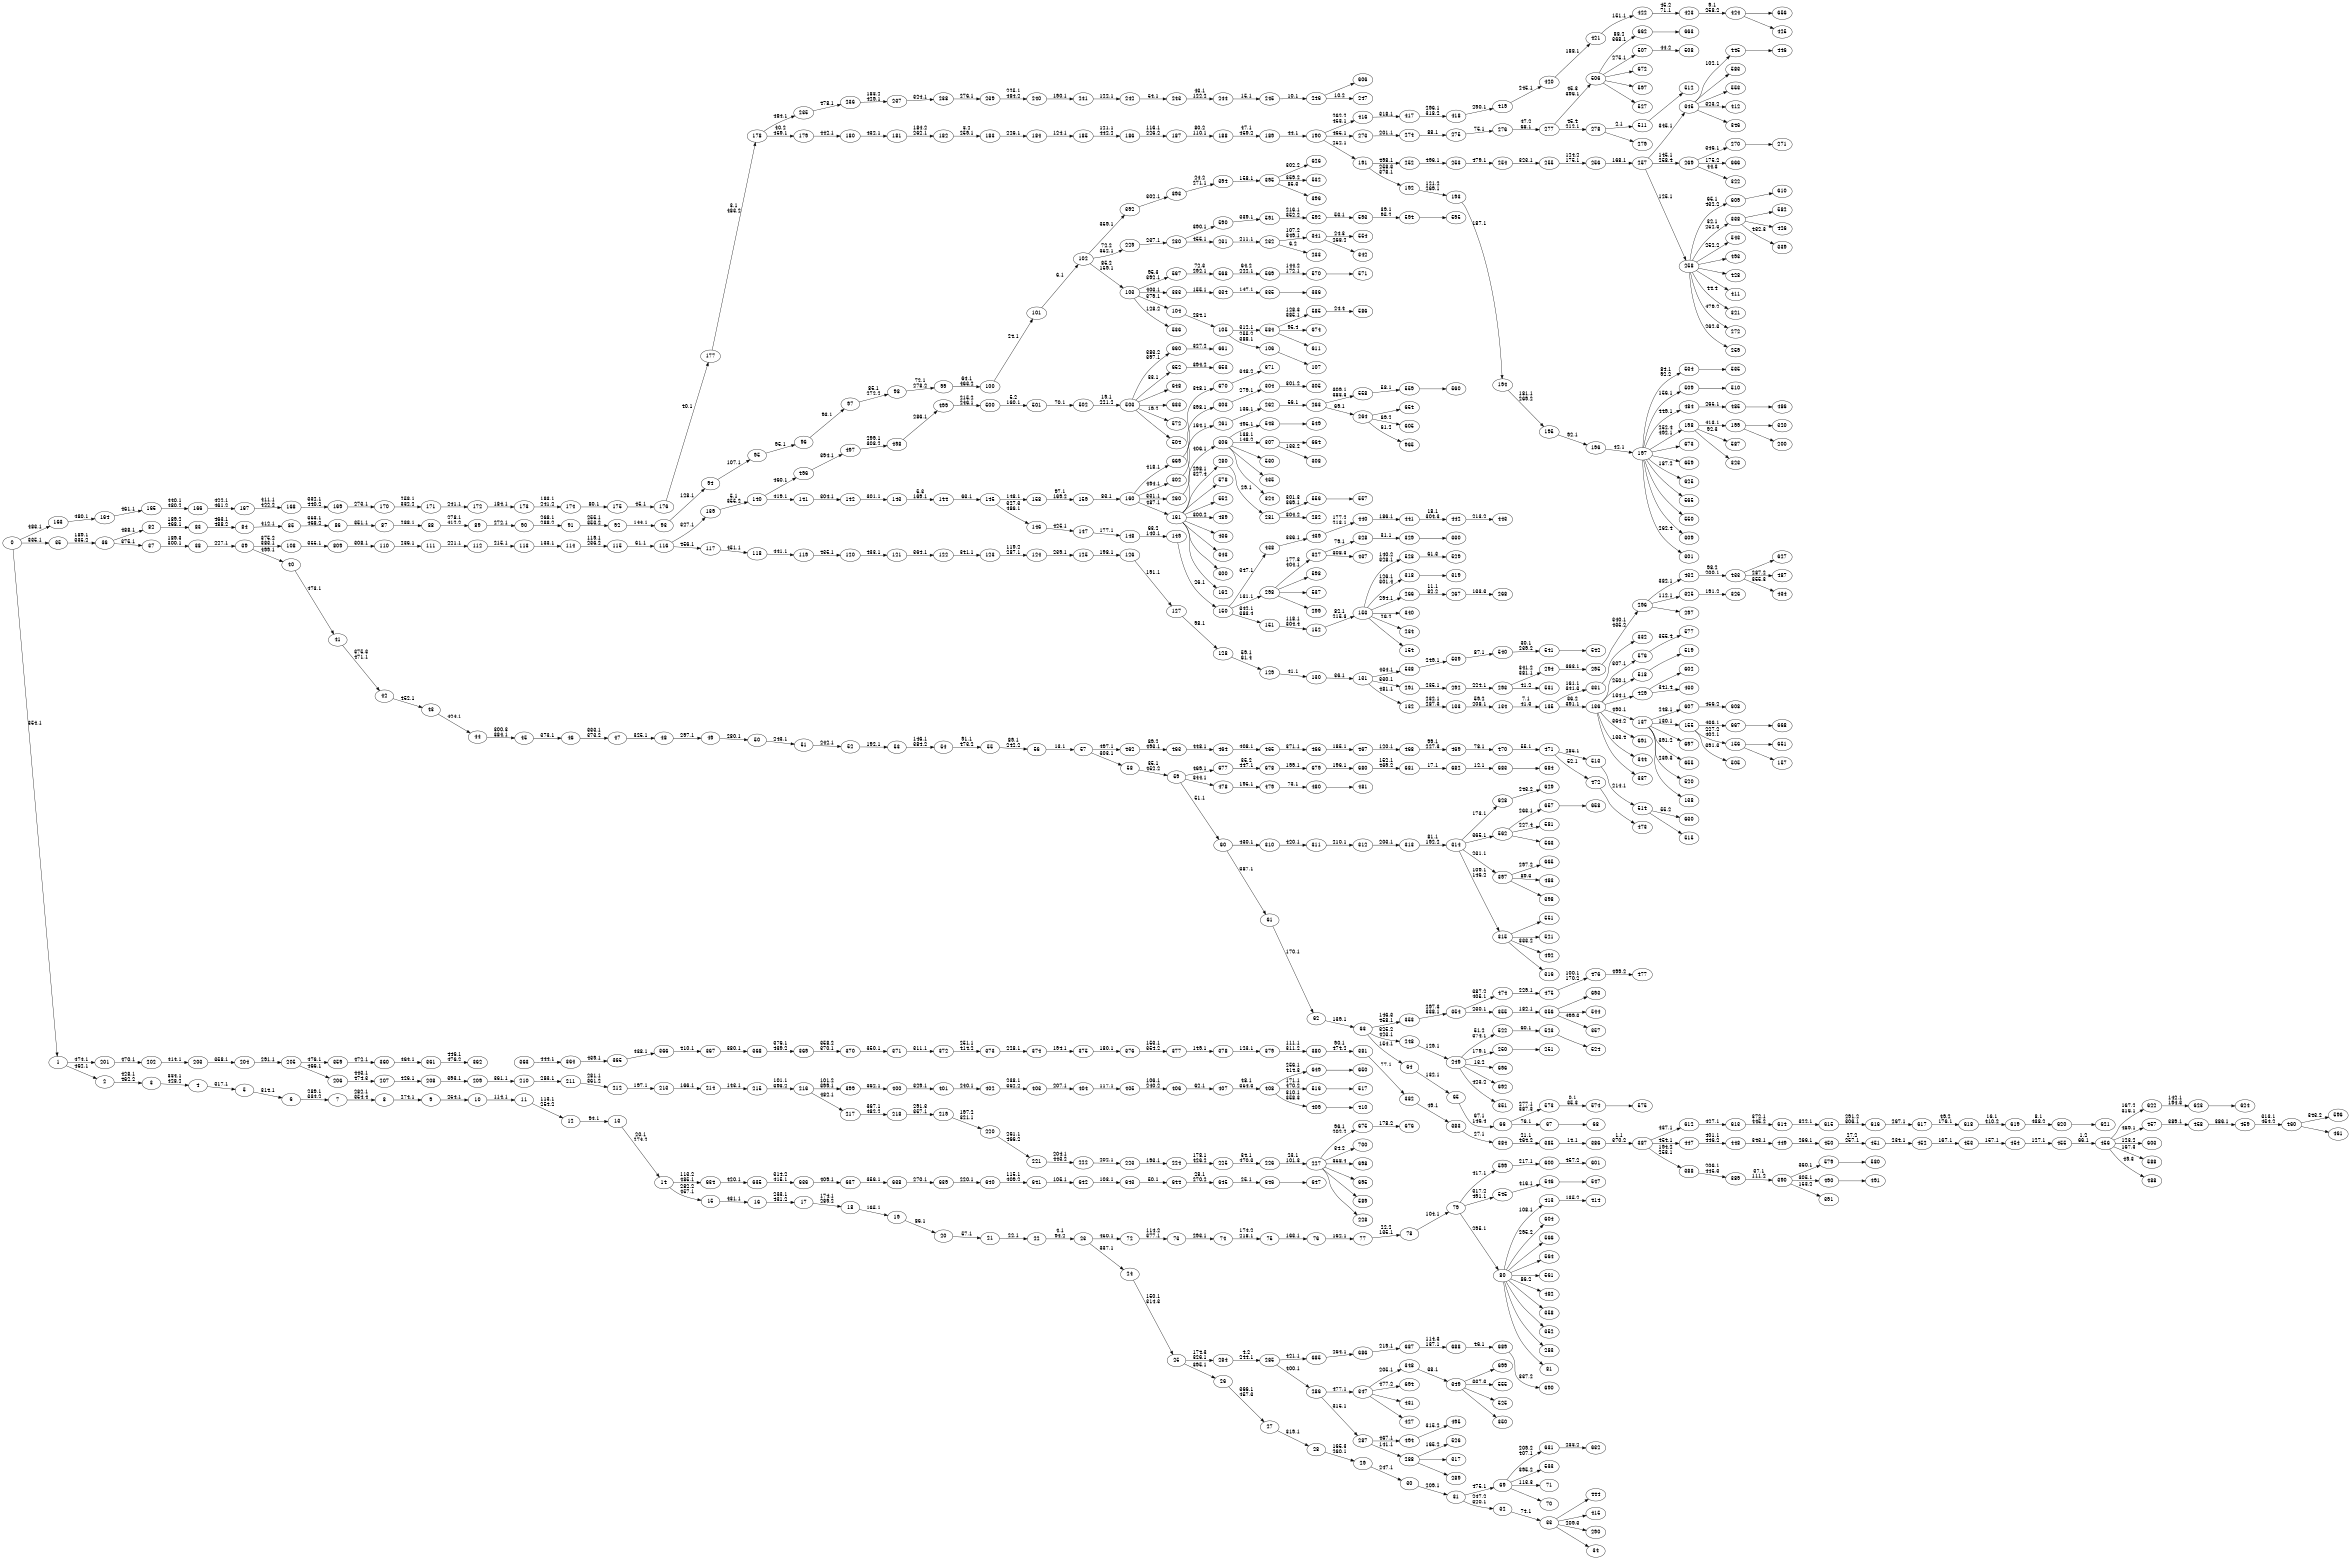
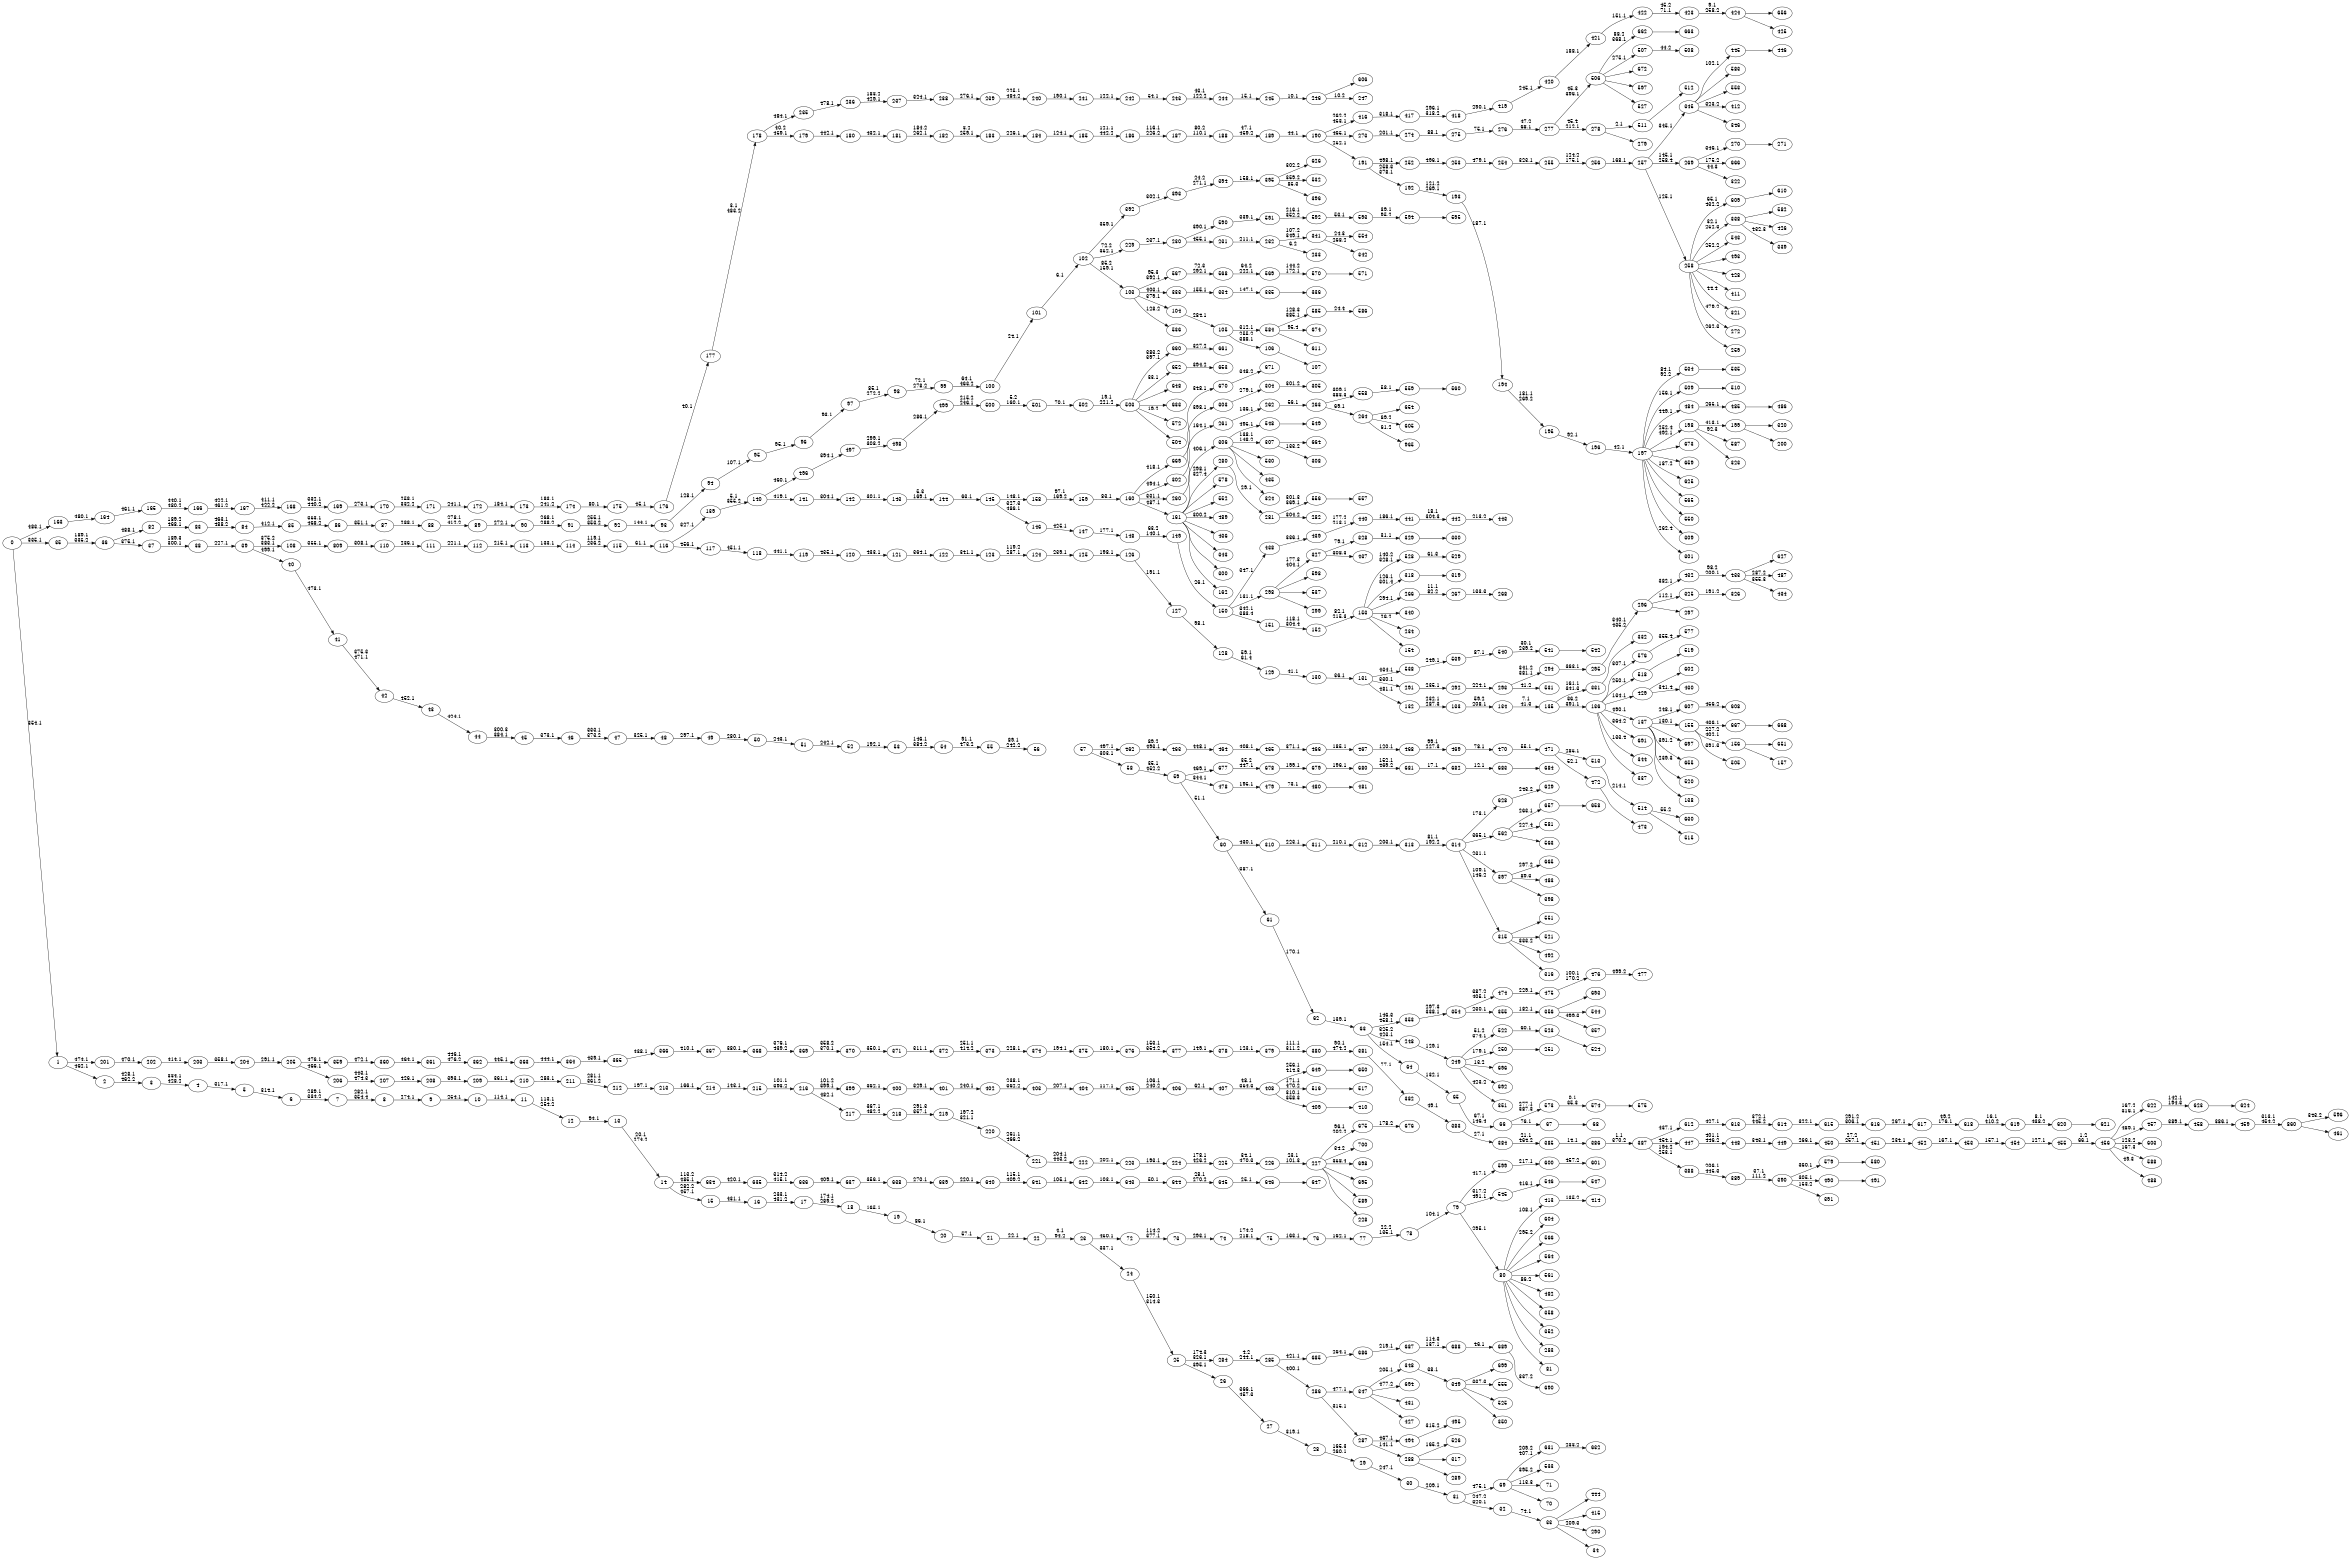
(1058, 750) -> none
(1293, 843) -> (1293, 843)
none -> (499, 1062)
(2292, 1125) -> (2292, 1125)
